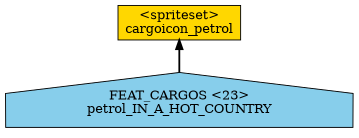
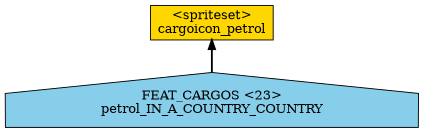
(179, 103) -> (212, 103)
